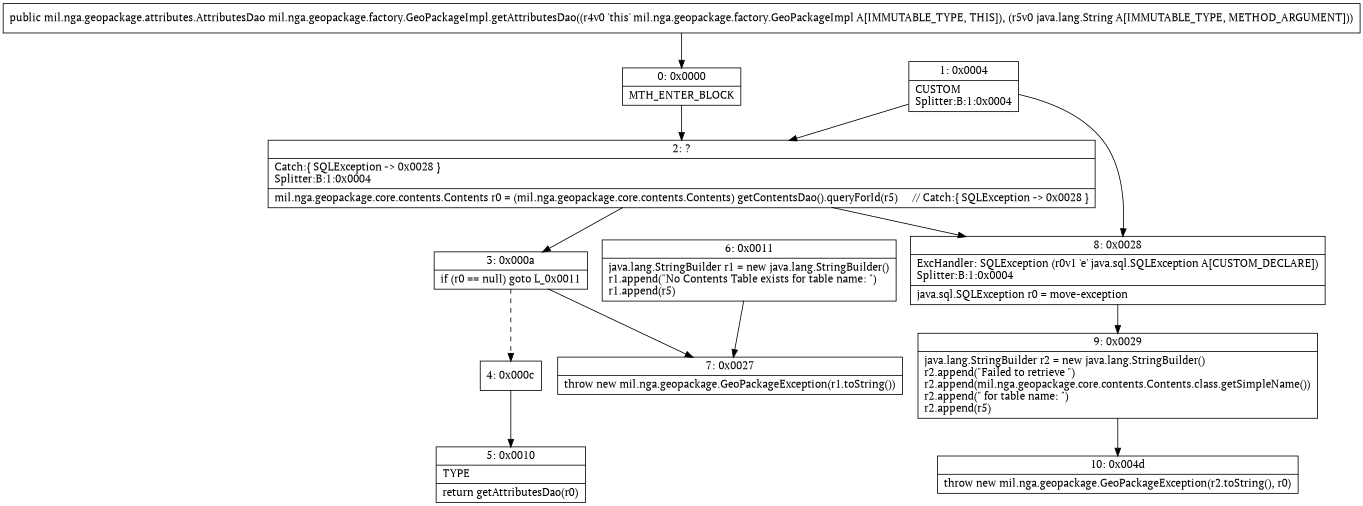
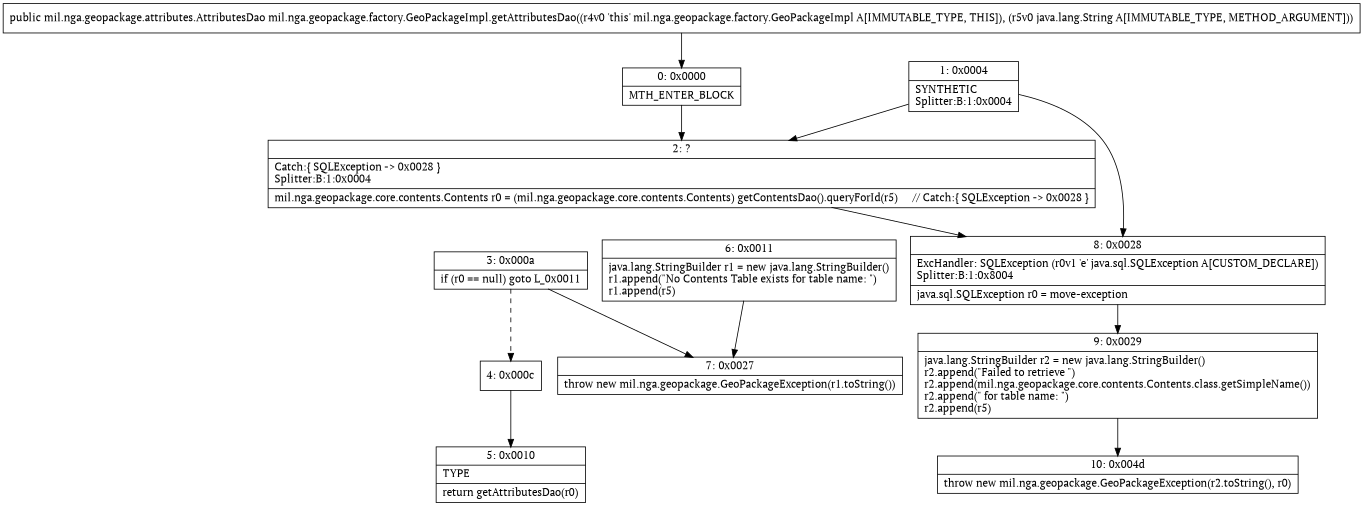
(938, 90) -> (947, 90)
(586, 228) -> none
(965, 276) -> (965, 276)
